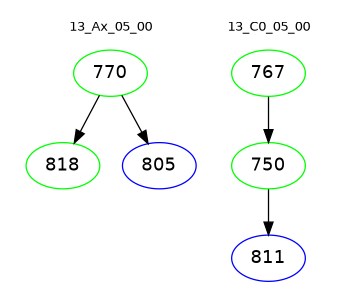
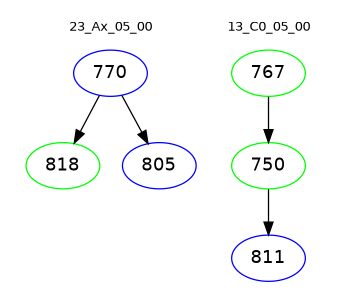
(111, 28) -> (111, 28)
(110, 73) -> (110, 73)
